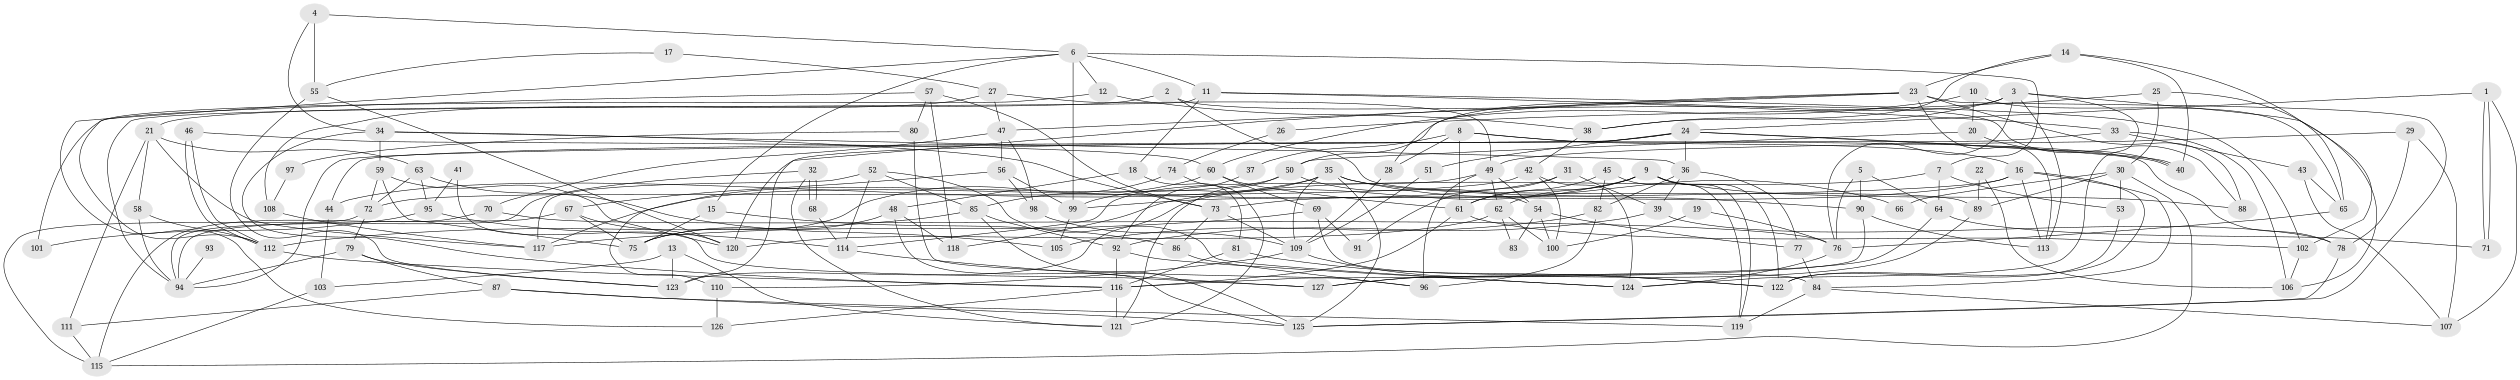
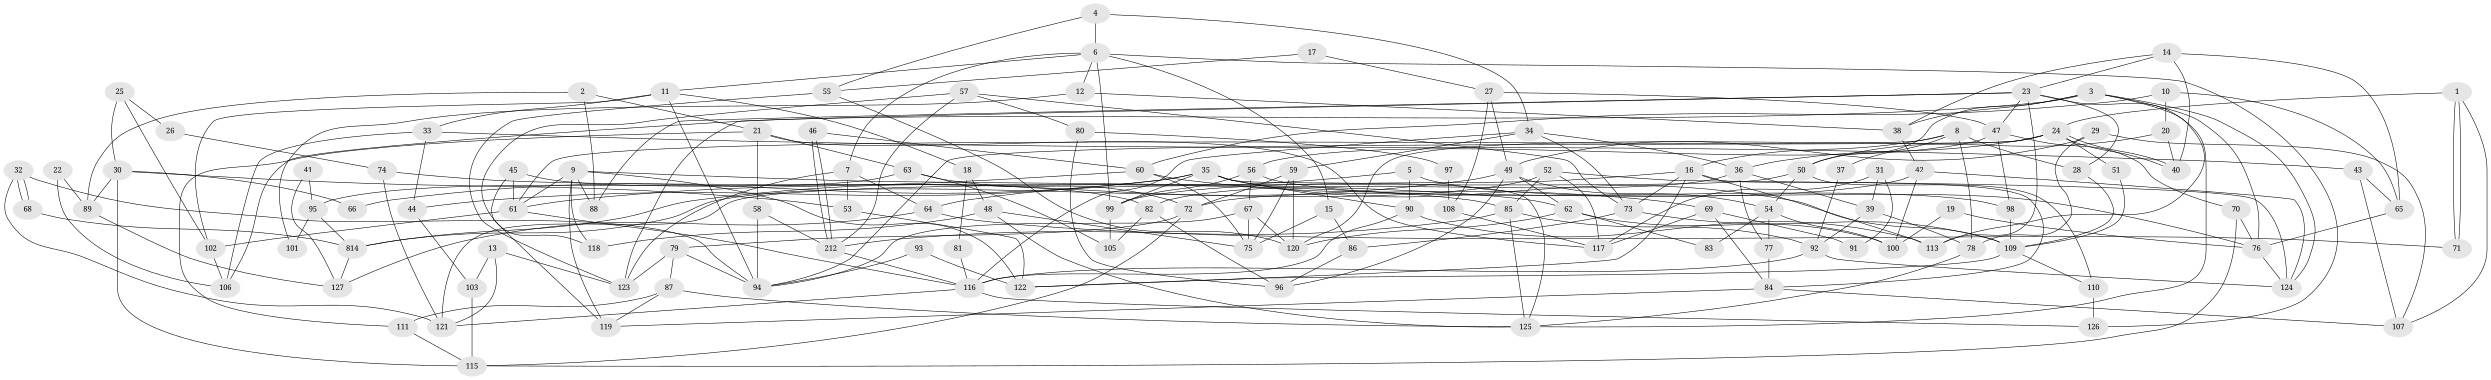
(269, 249) -> (831, 249)
(843, 249) -> (352, 249)
(1506, 274) -> (969, 270)
